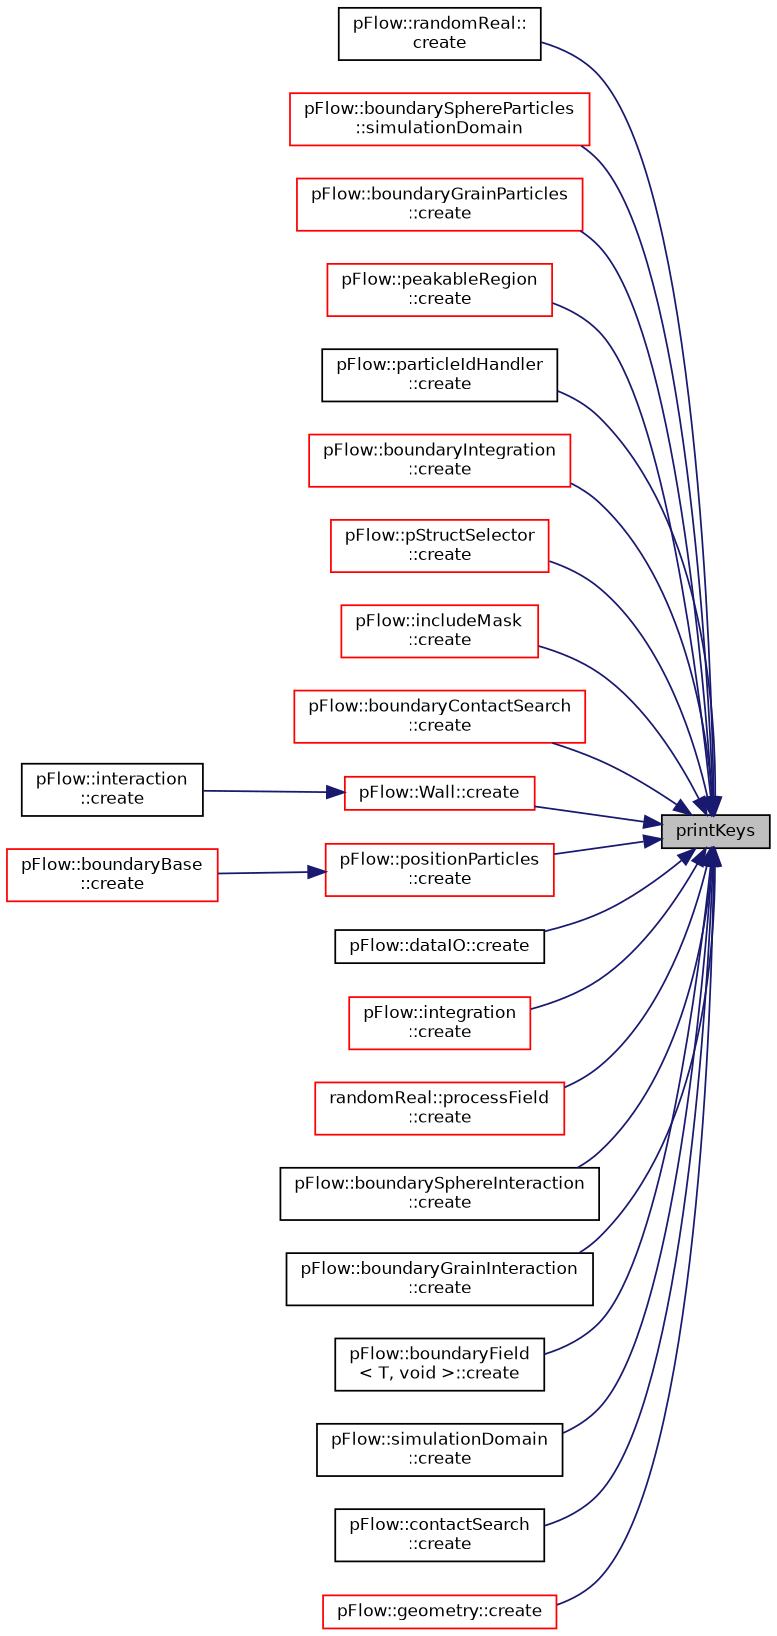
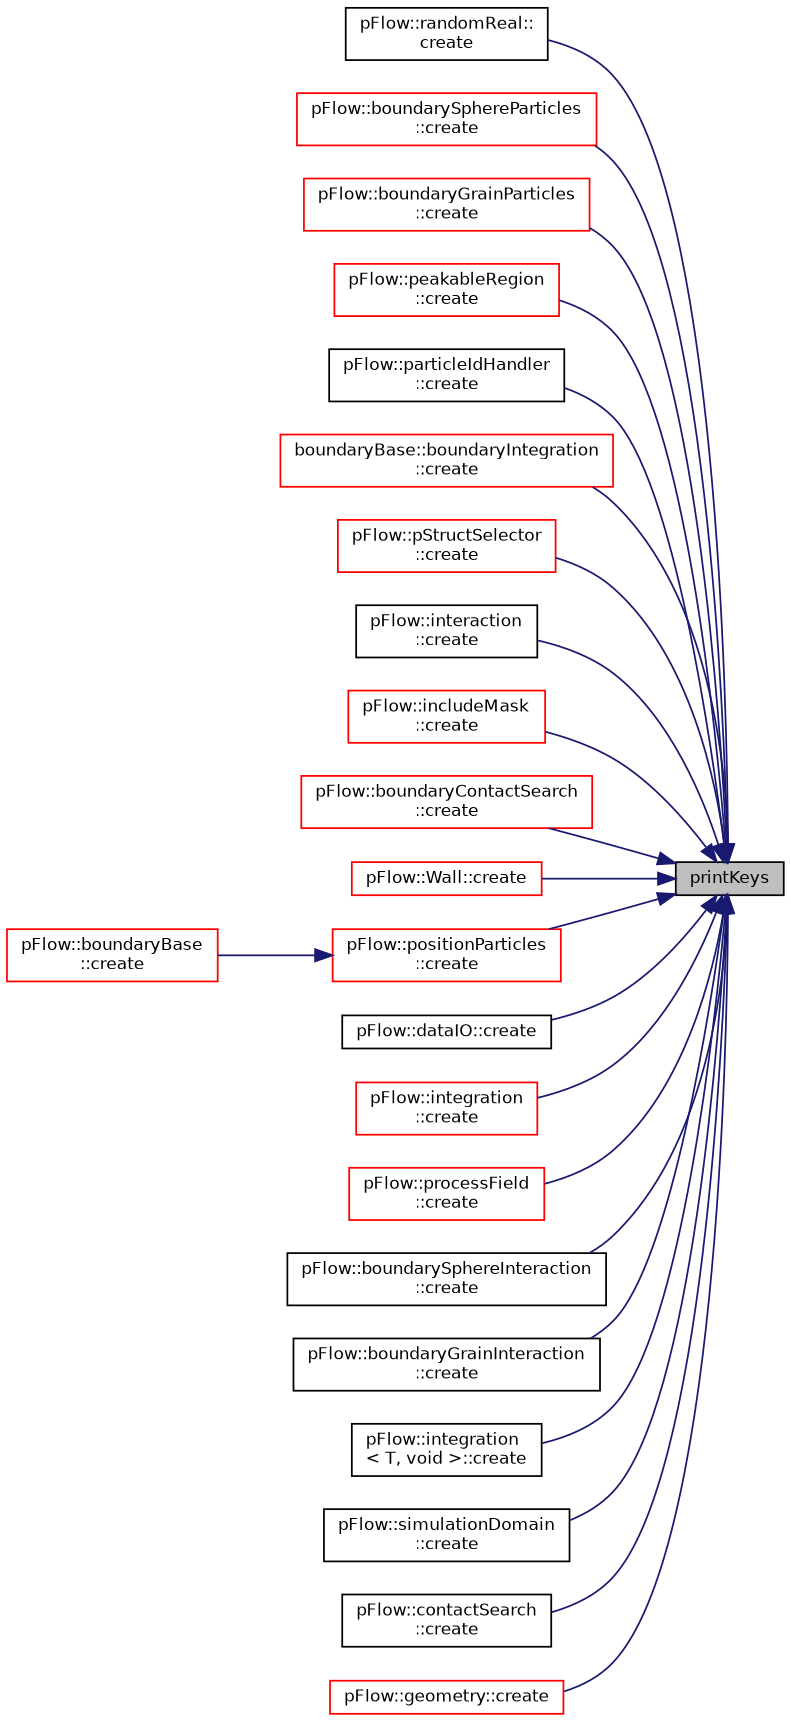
(440, 119) -> (447, 119)
(440, 461) -> (447, 461)
(265, 791) -> (655, 717)
(440, 1109) -> (447, 1194)
(440, 1365) -> (447, 1450)
